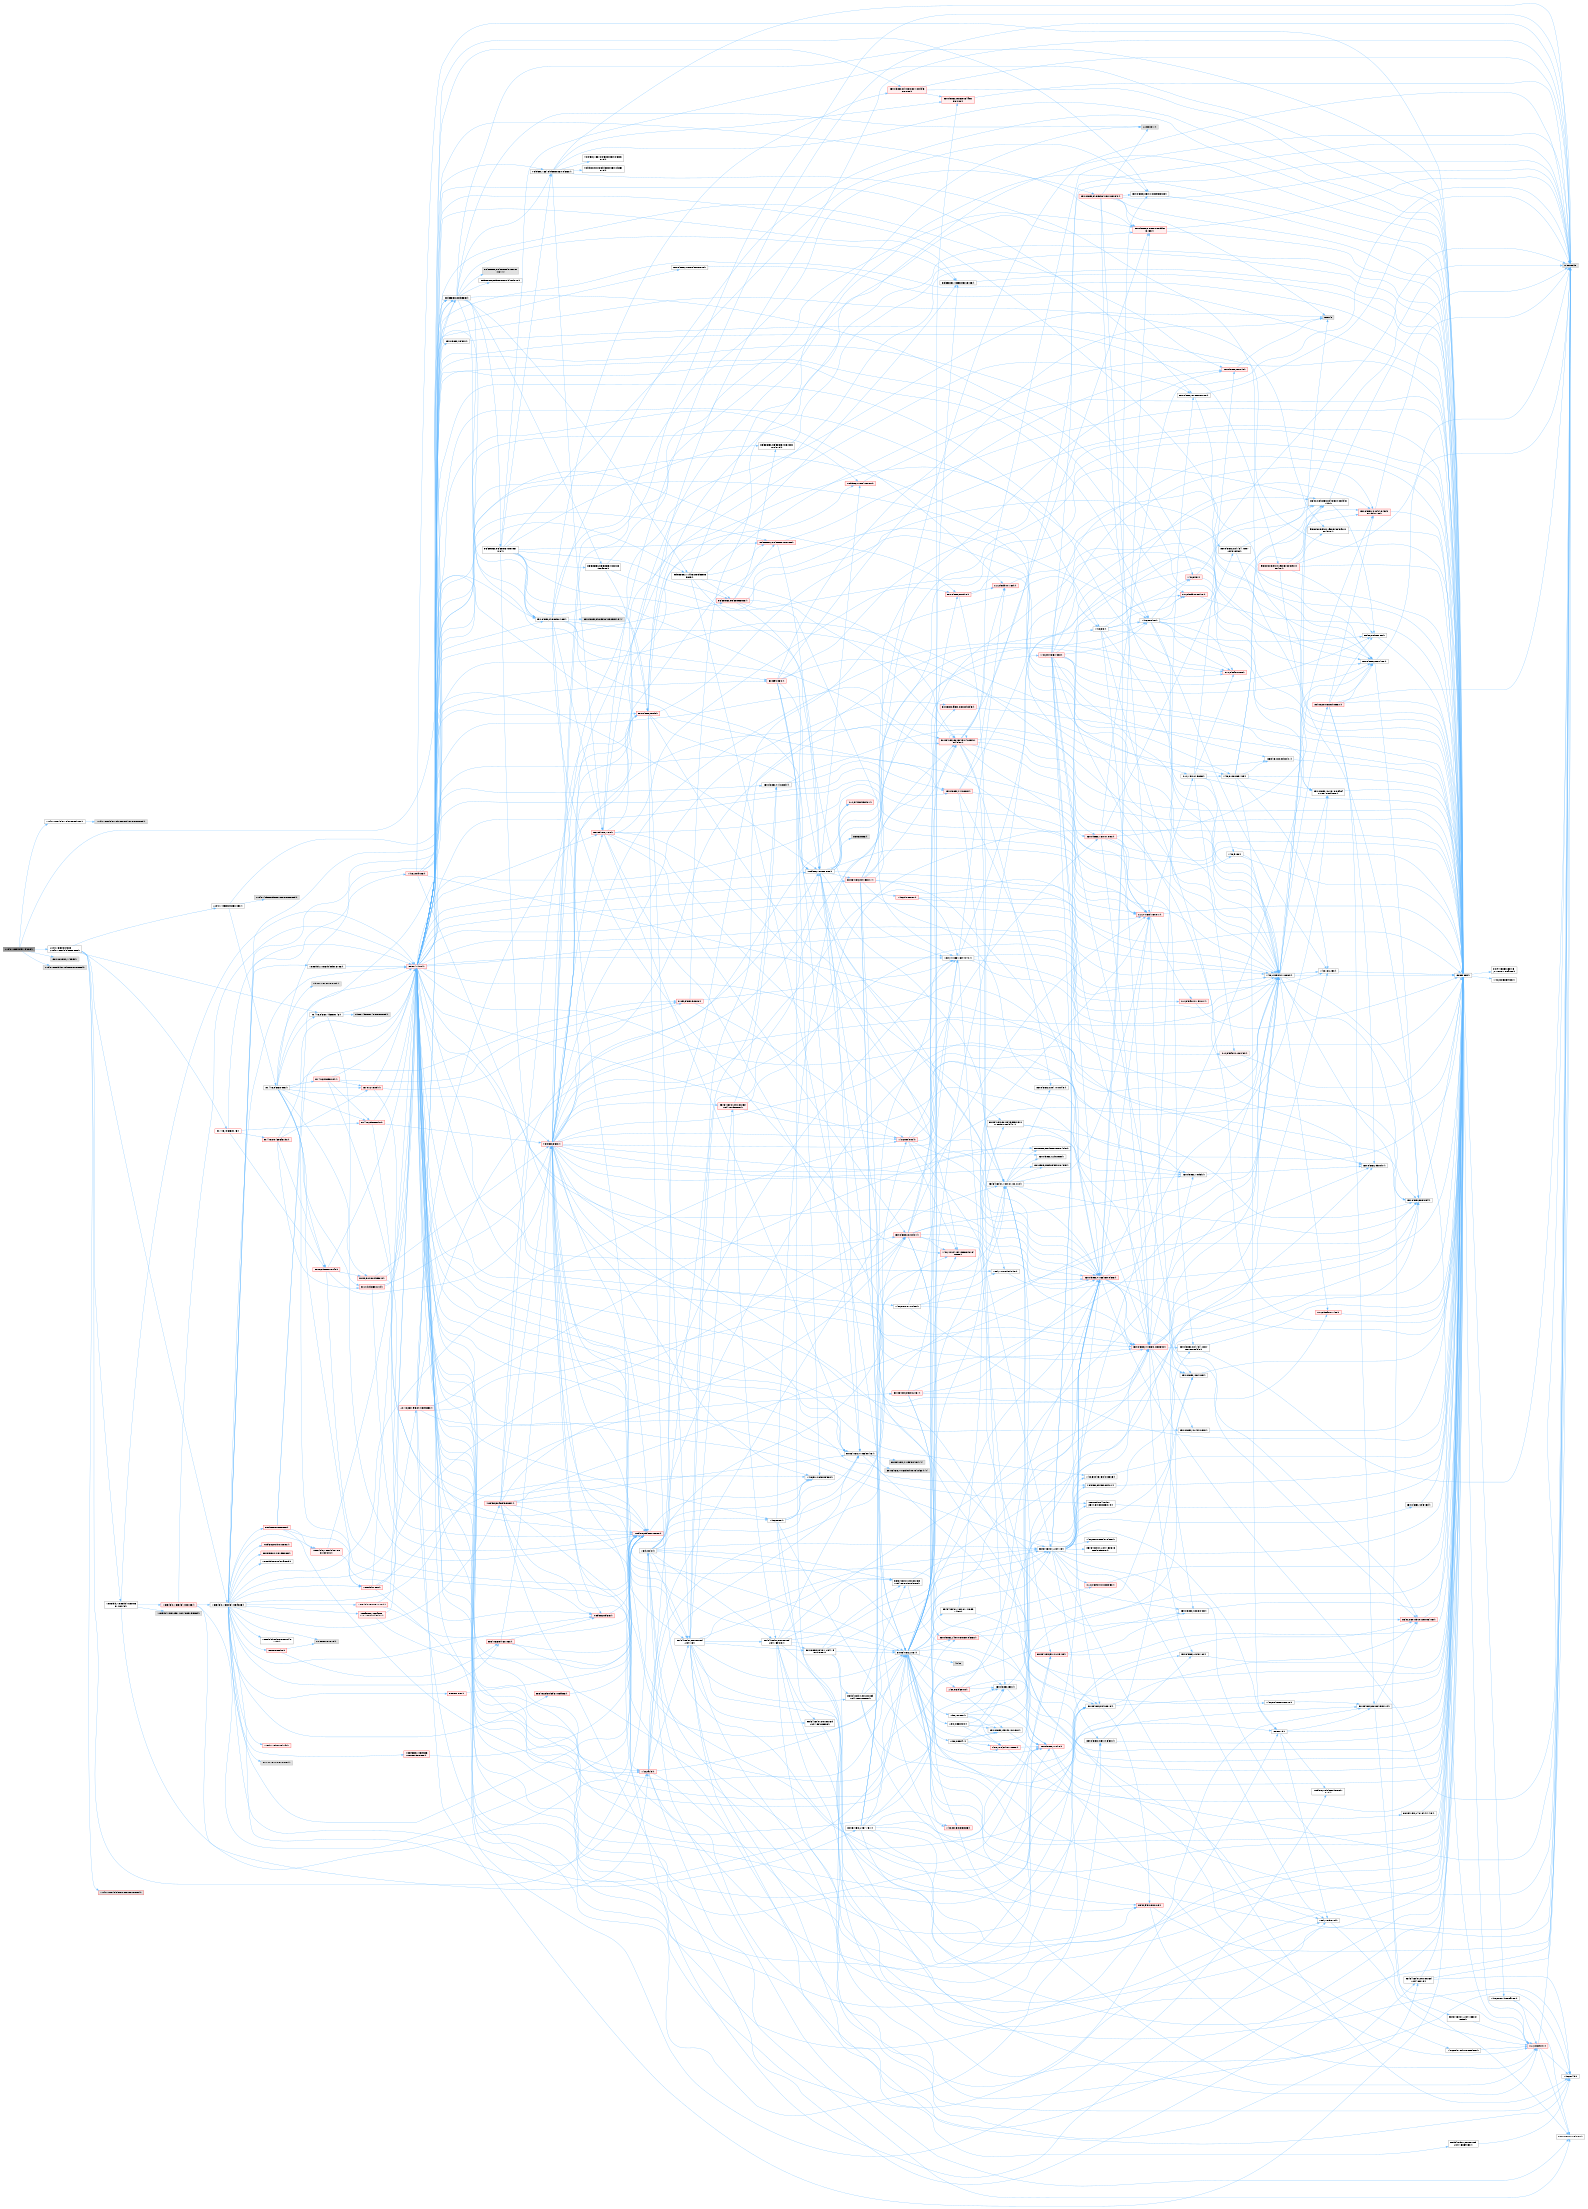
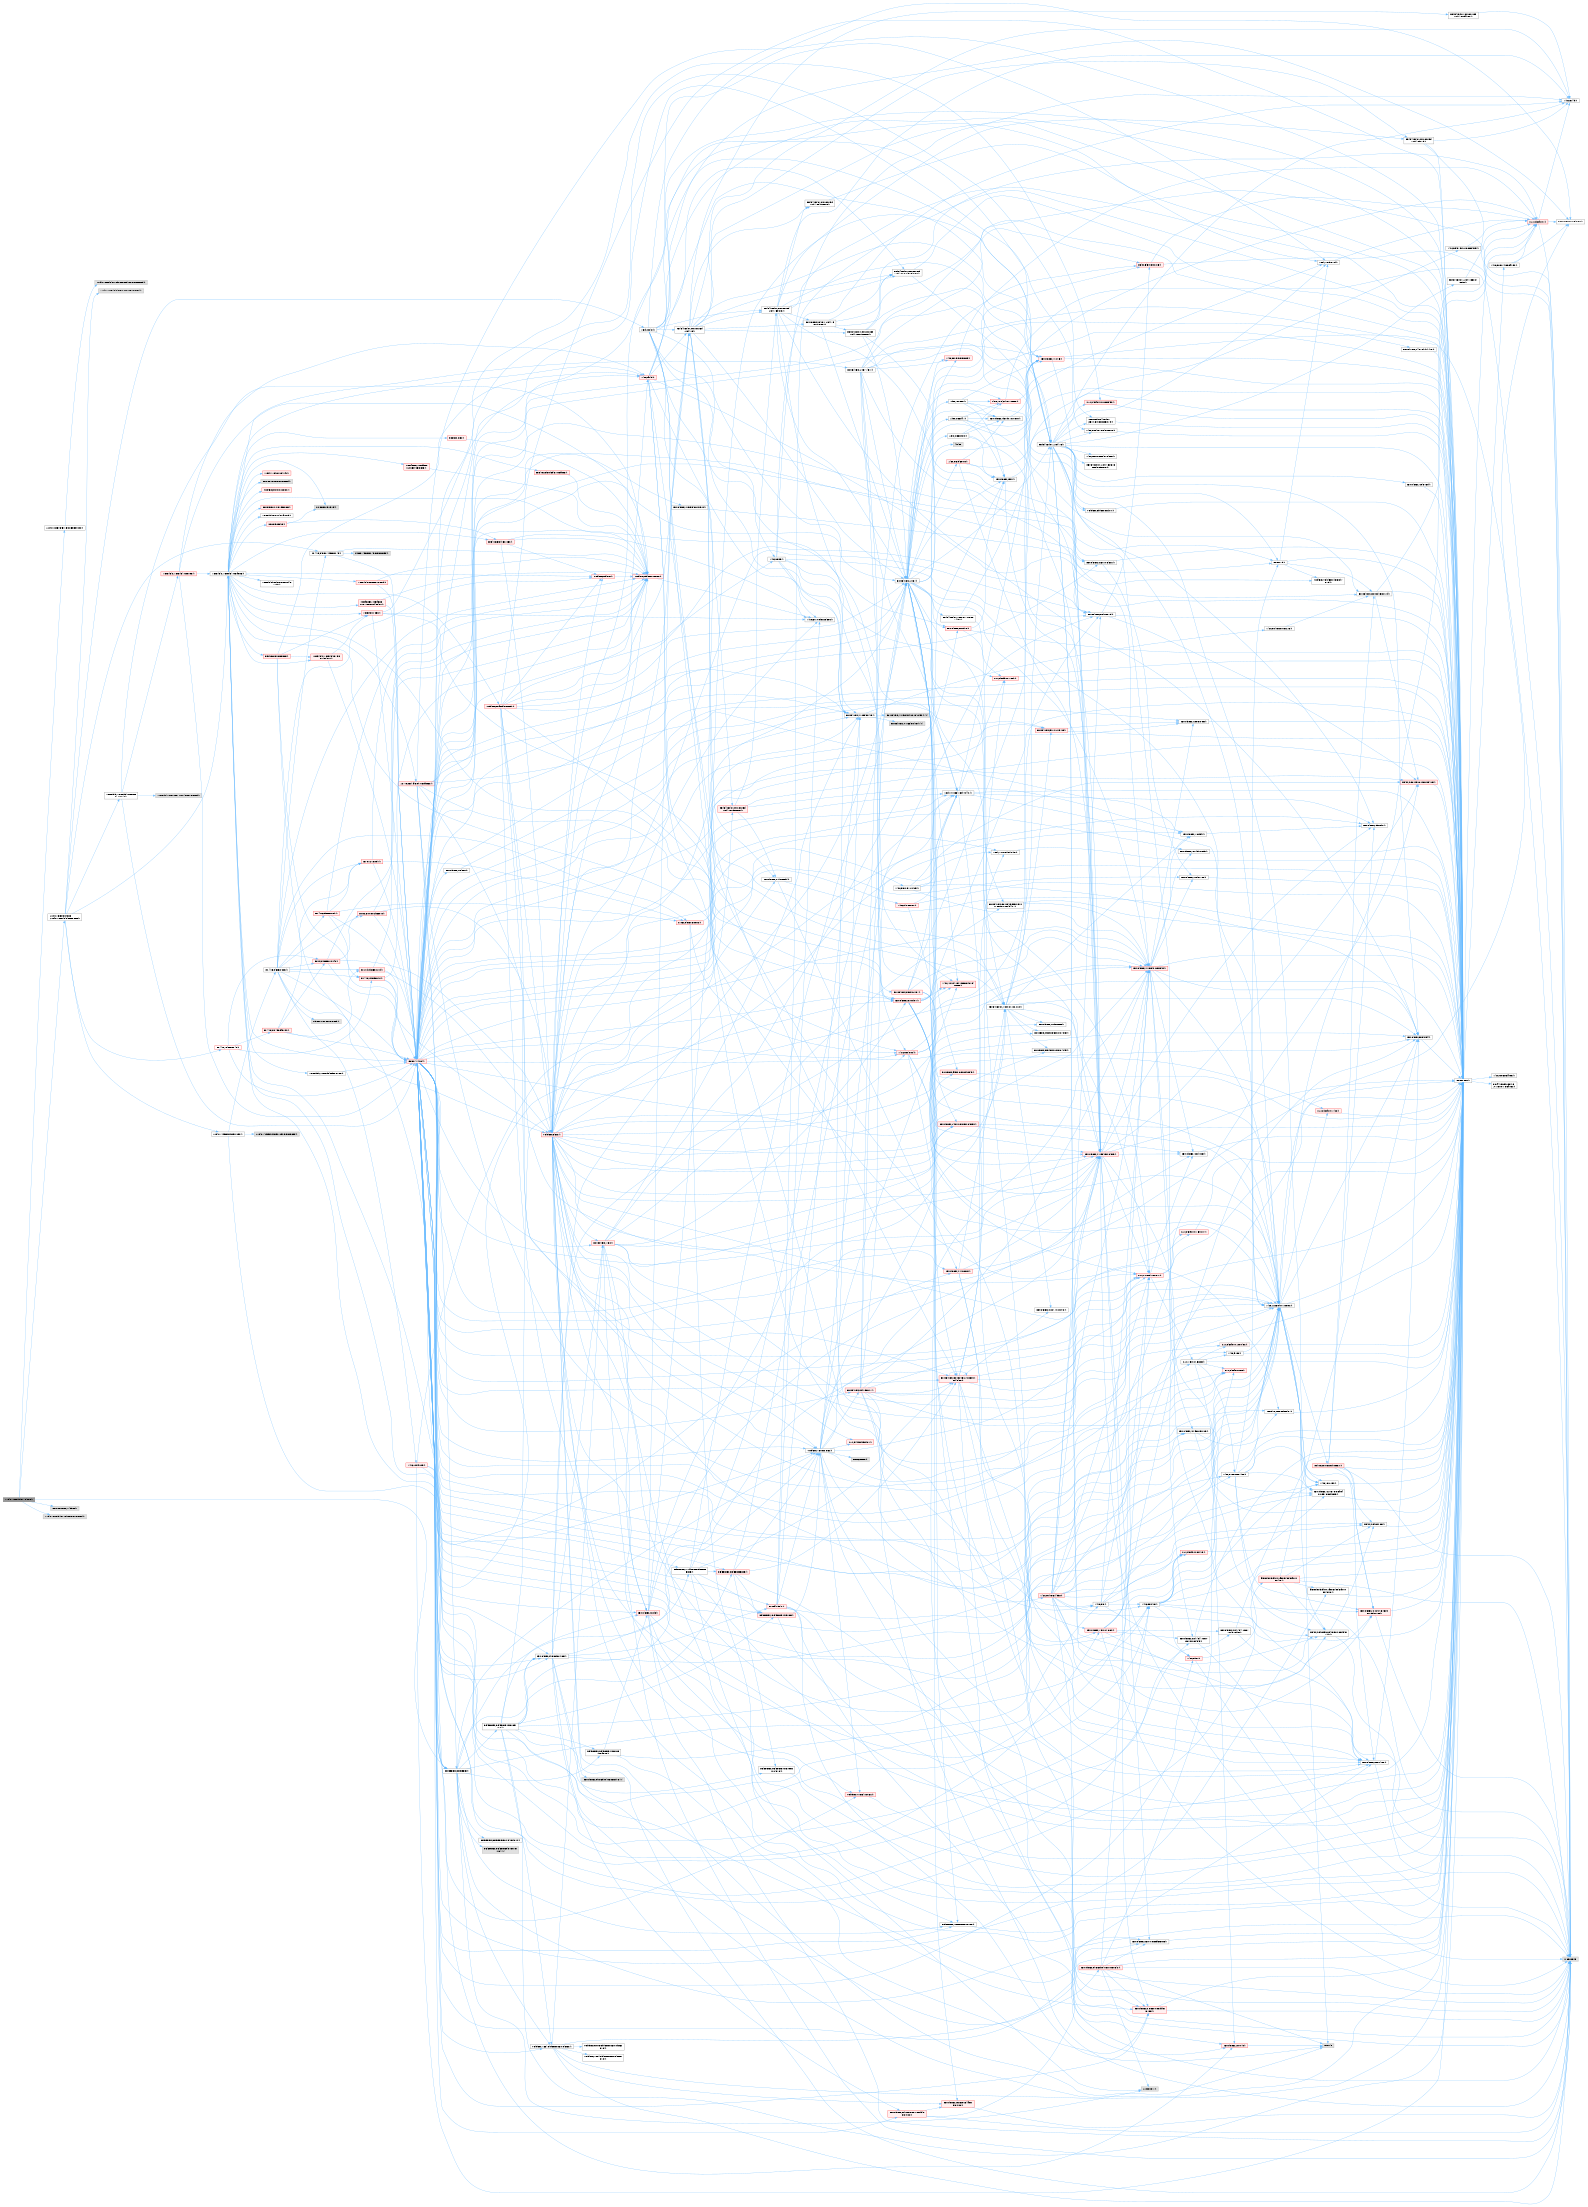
(927, 362) -> (964, 1692)
(121, 1893) -> (121, 291)
